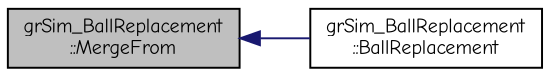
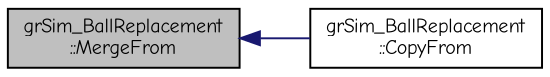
(426, 38) -> (426, 38)
